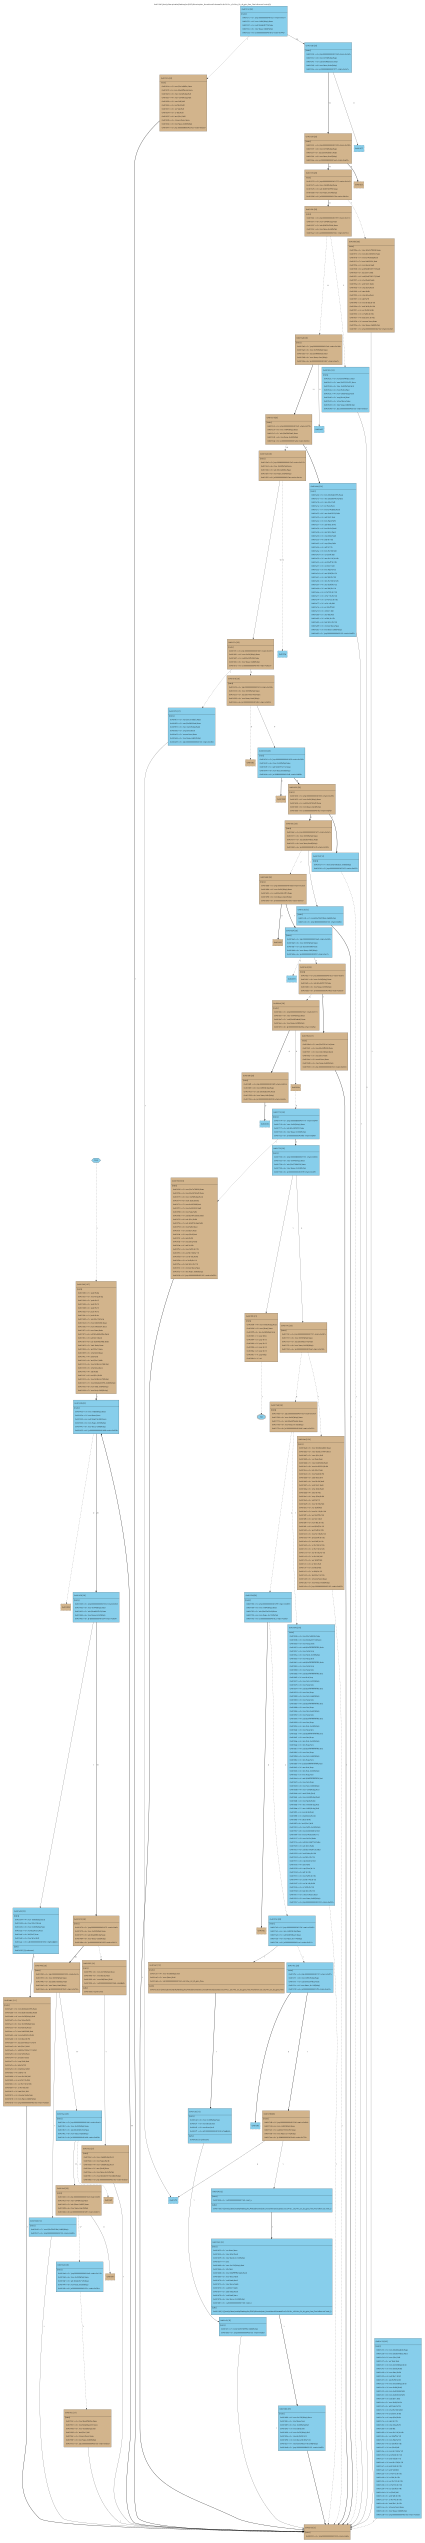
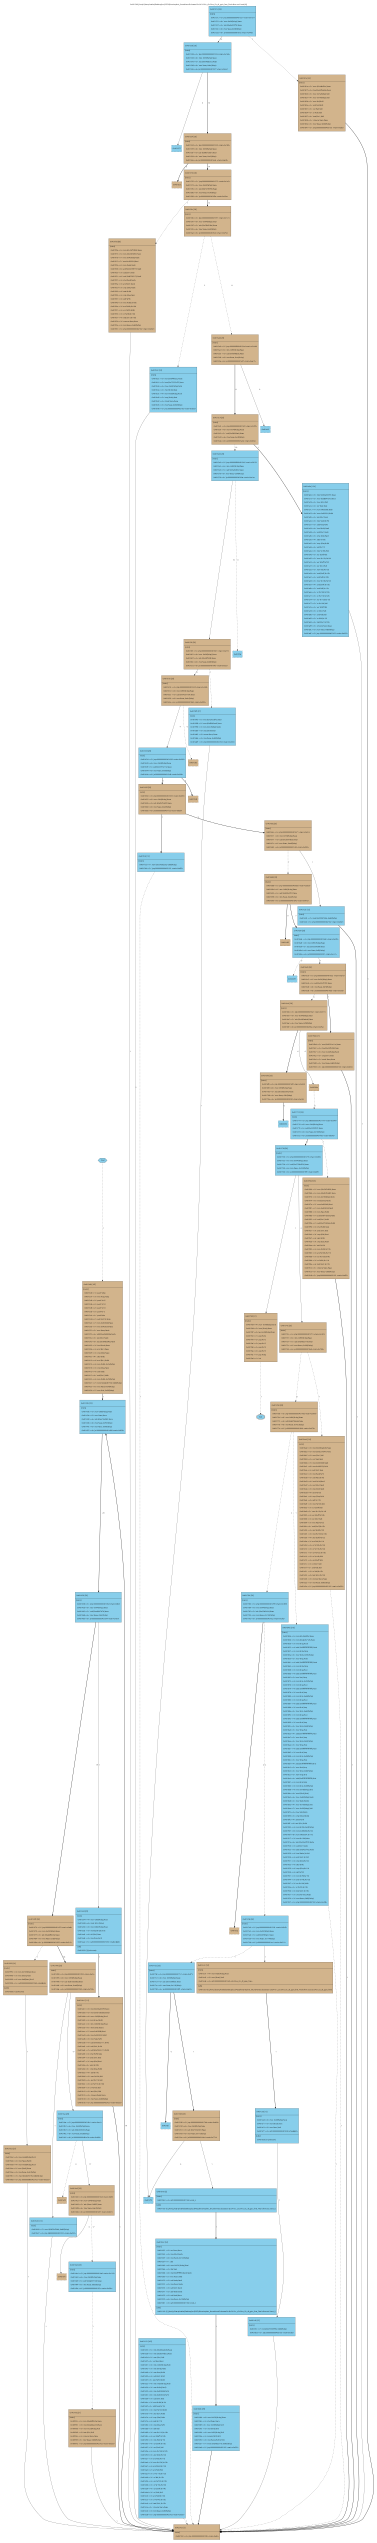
(282, 466) -> (235, 466)
(66, 1607) -> none
